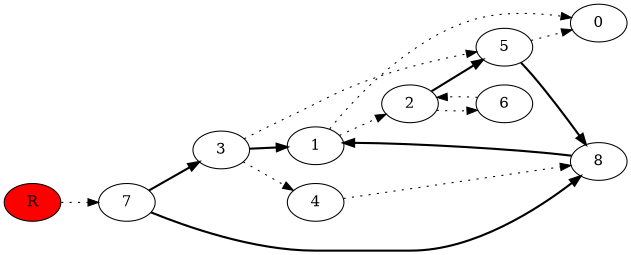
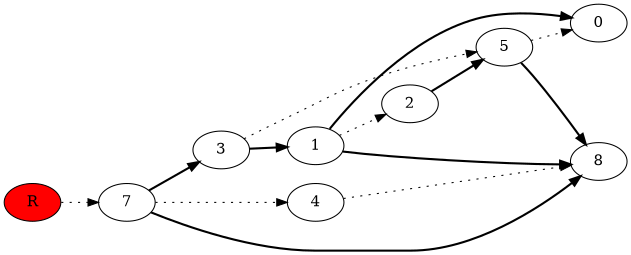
(430, 39) -> (430, 39)
(504, 104) -> none
(463, 147) -> (451, 160)
(264, 173) -> (216, 202)
